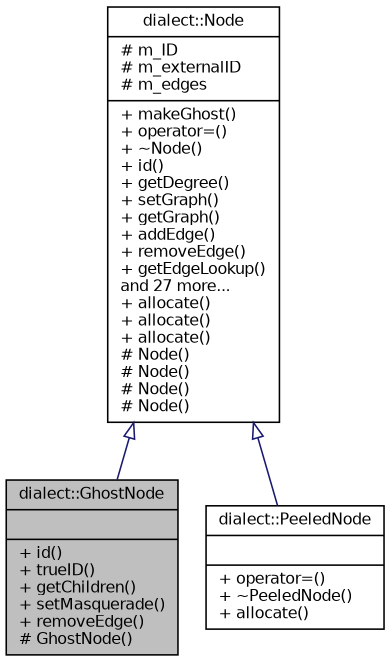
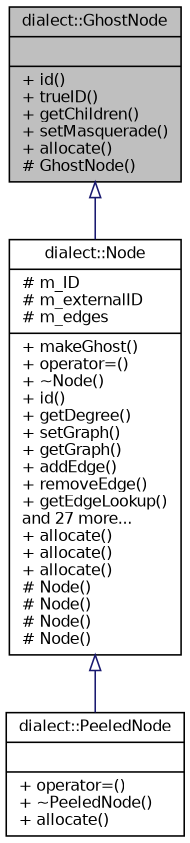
(123, 459) -> (95, 219)
(82, 622) -> (67, 149)
